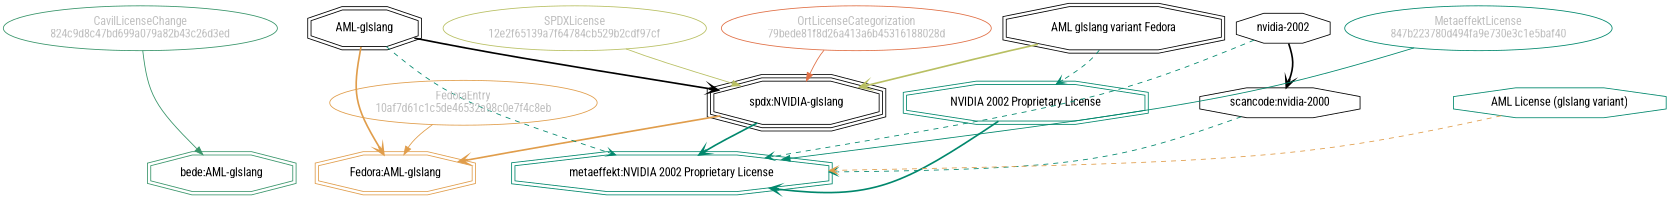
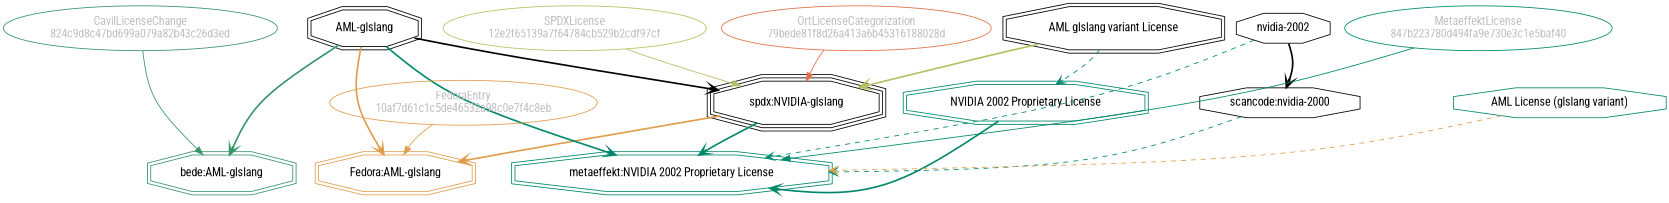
(1114, 28) -> (1114, 28)
none -> (277, 88)
(491, 111) -> (491, 111)
